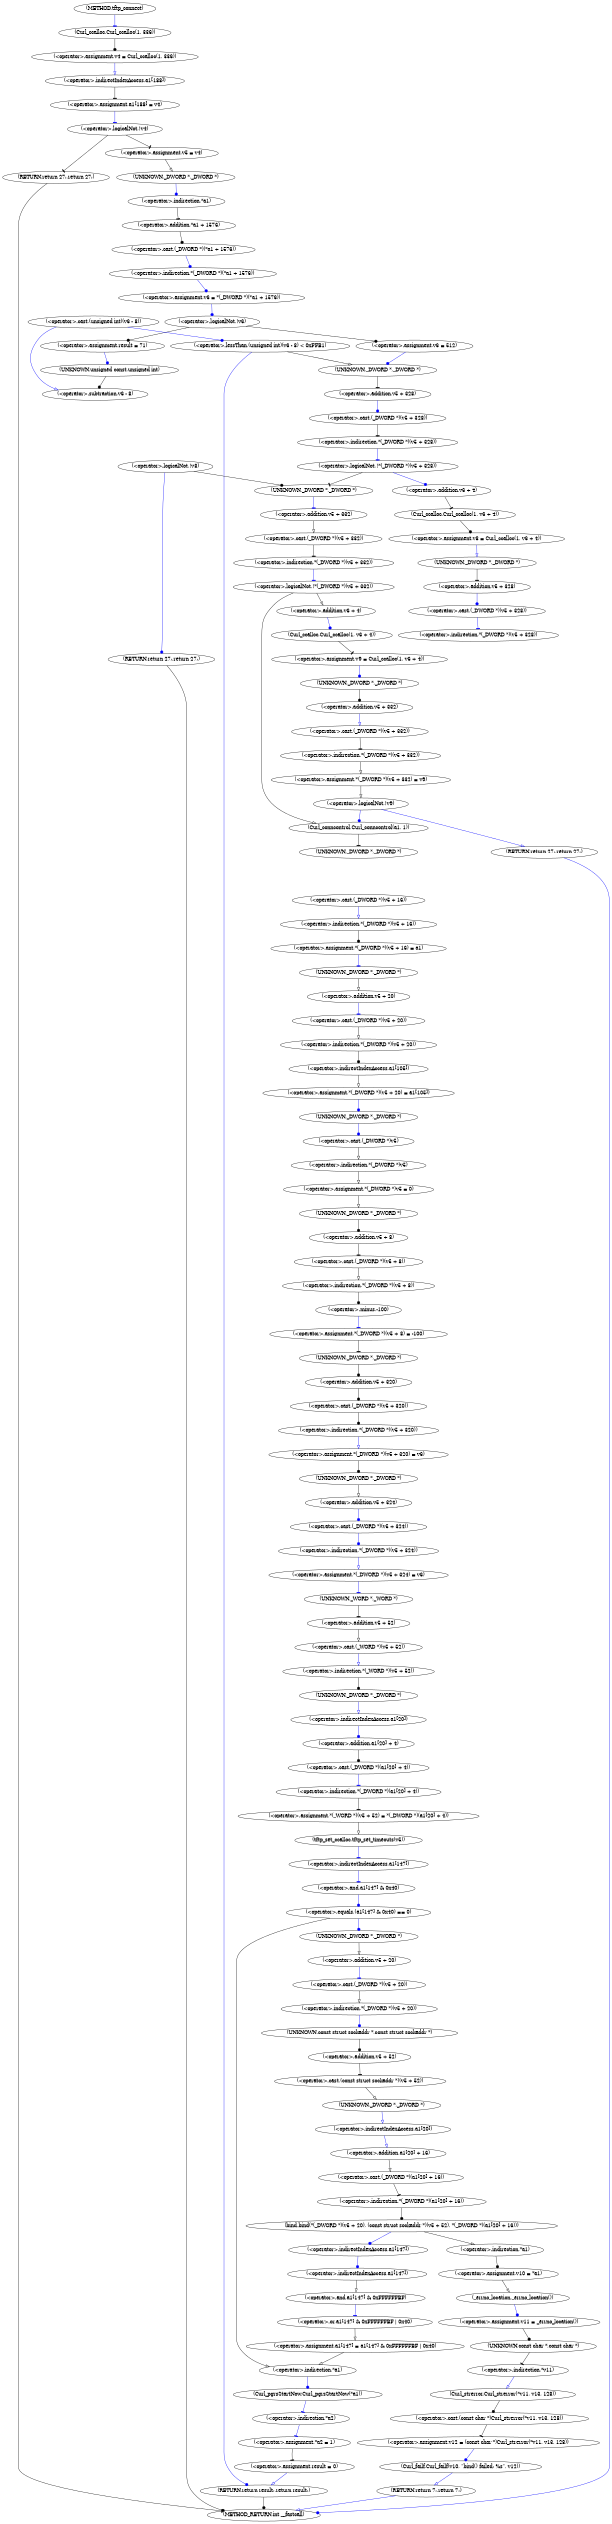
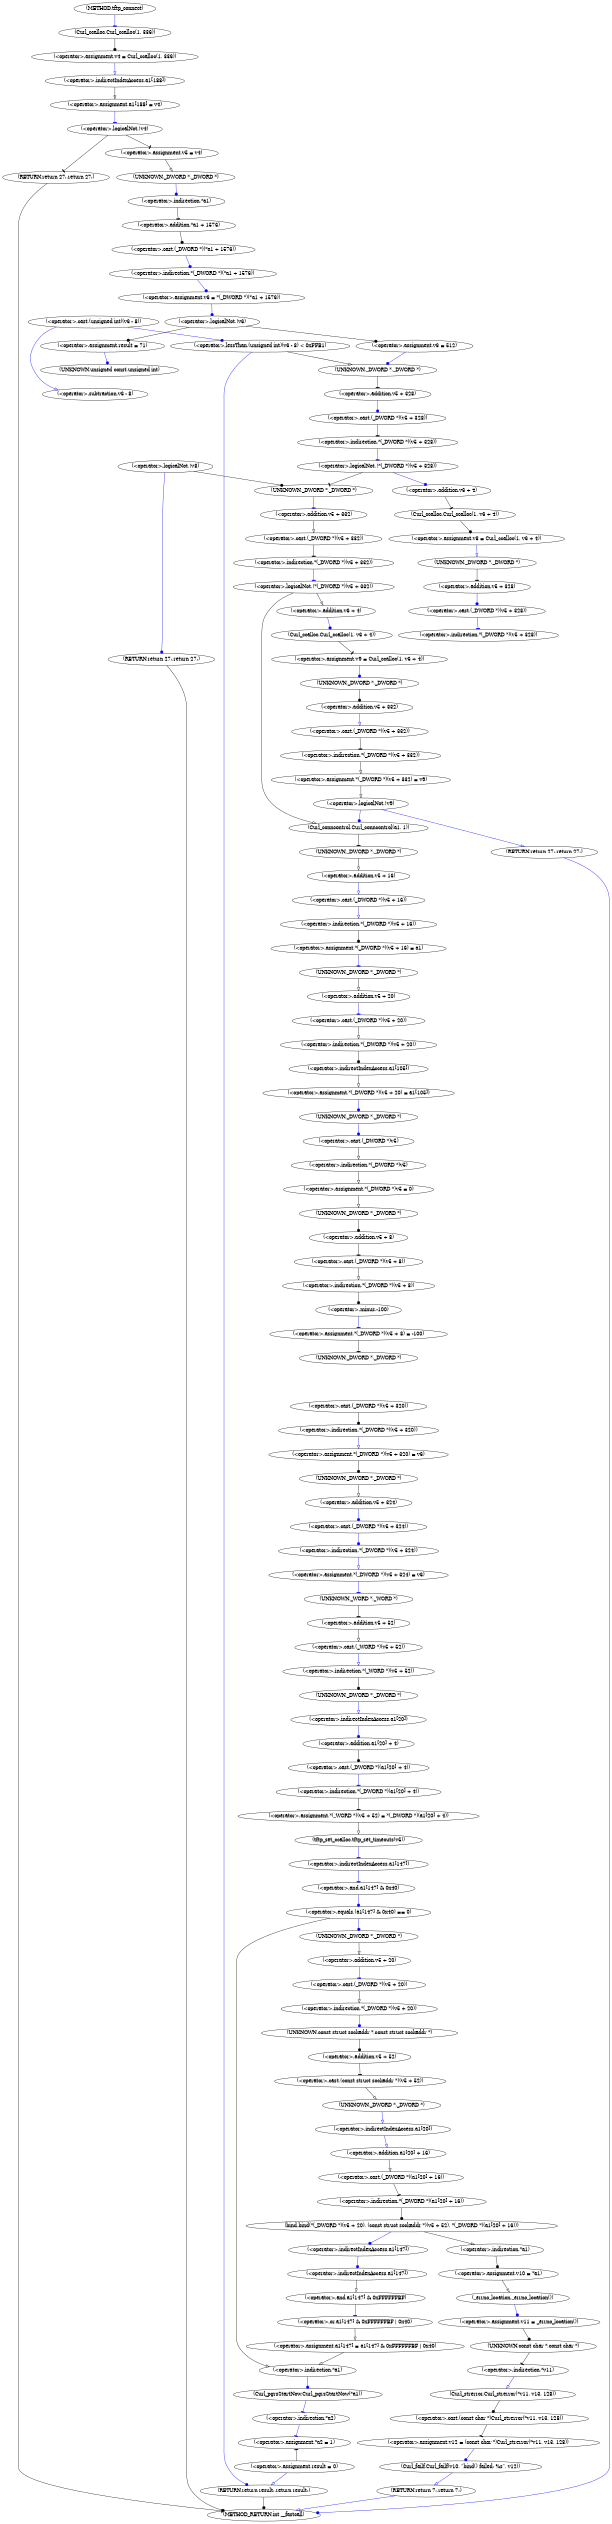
(115, 92) -> (115, 92)
(103, 381) -> none
none -> (359, 876)
(359, 1382) -> none
(292, 2454) -> (297, 2456)
